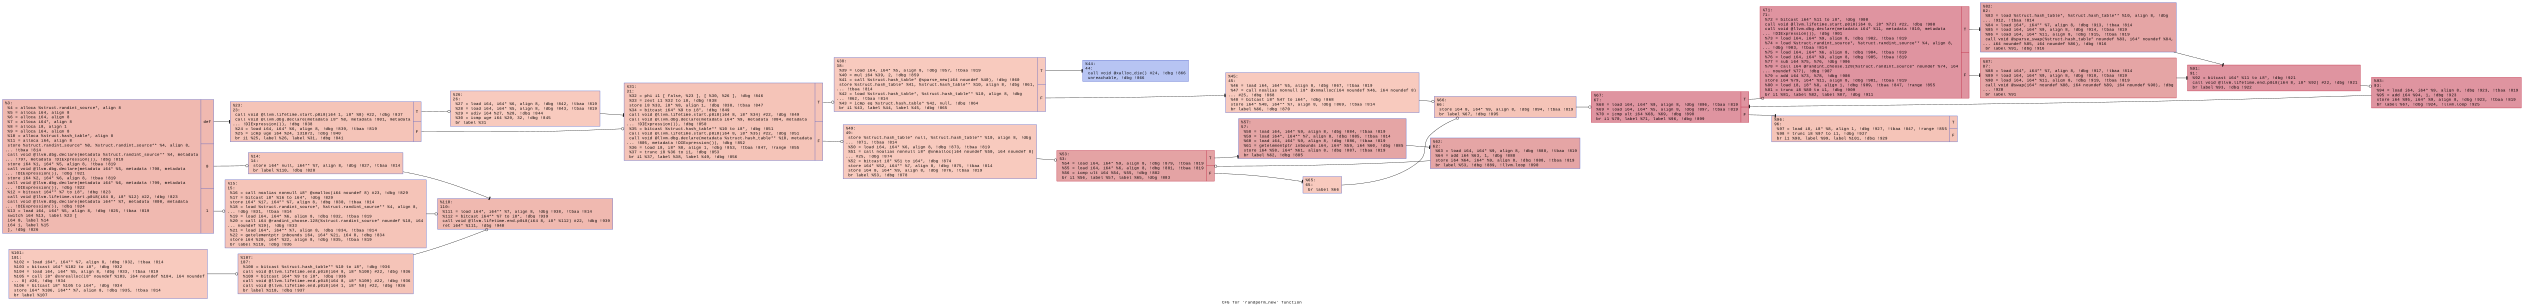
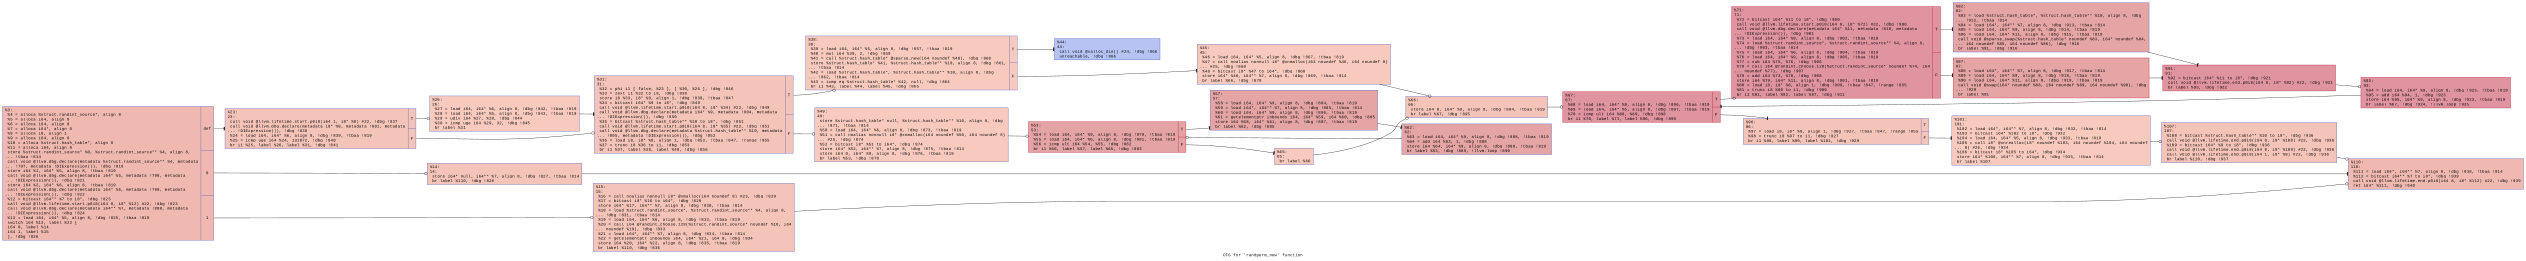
none -> (1940, 138)
